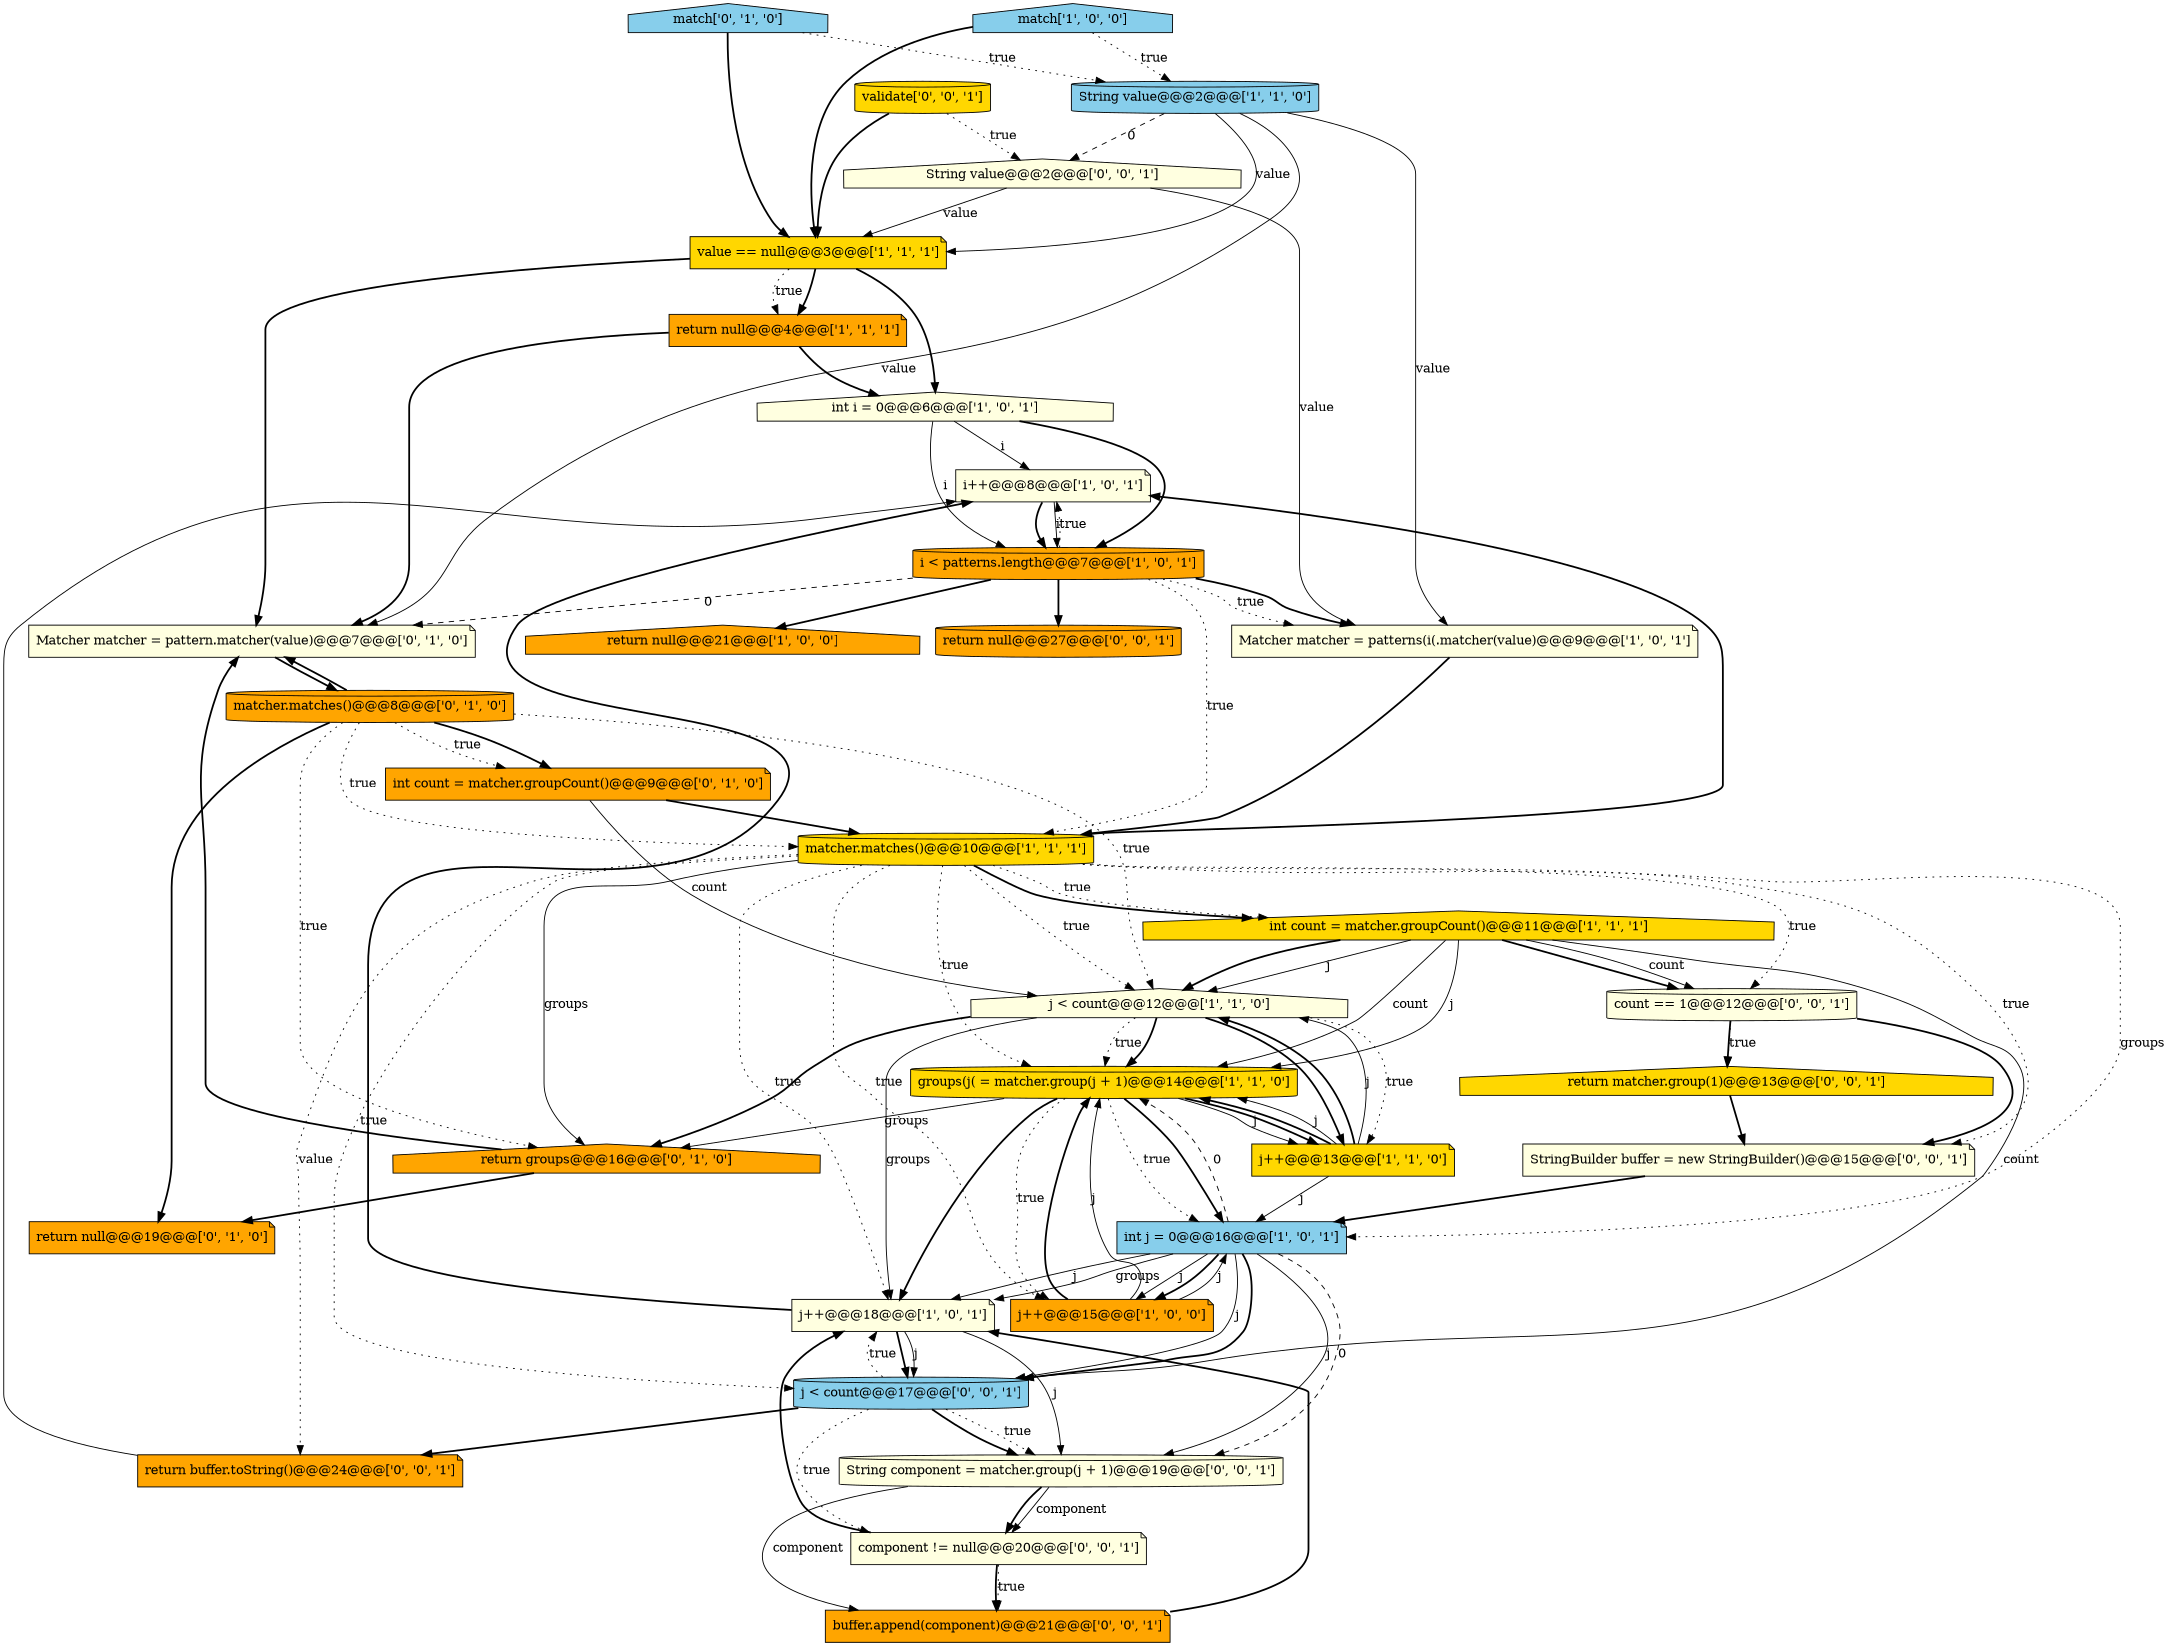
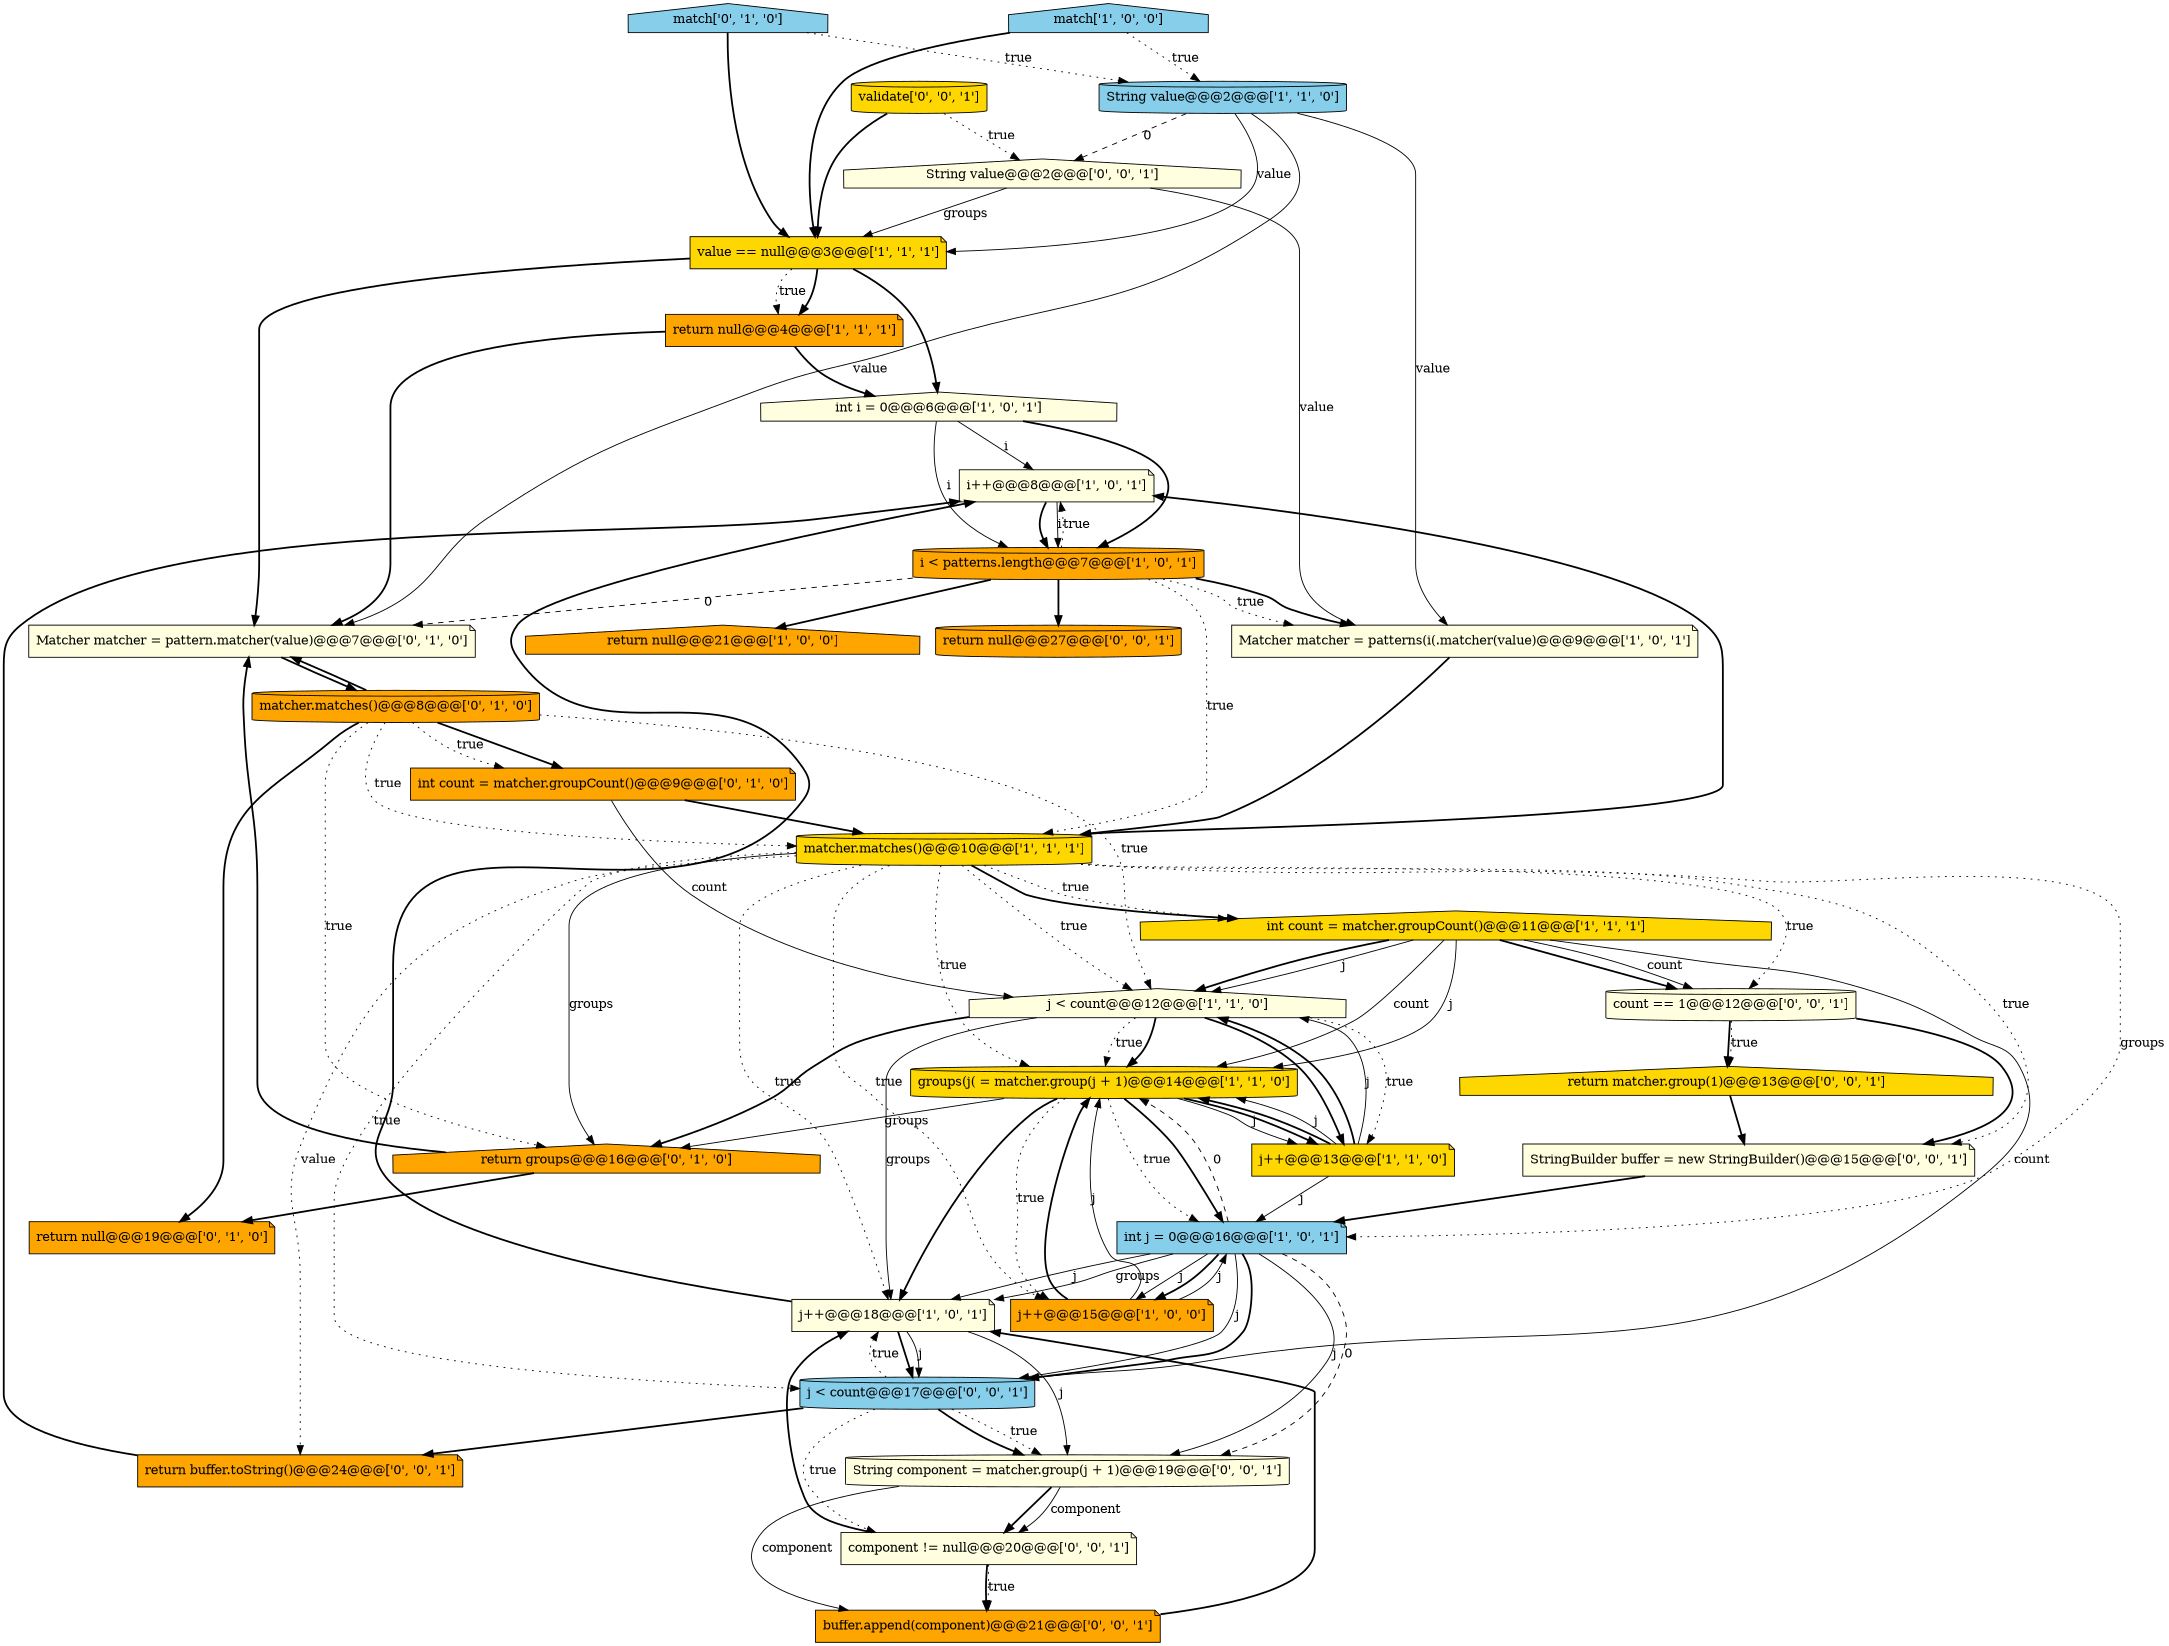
(961, 214) -> (966, 214)
(32, 617) -> (28, 621)
